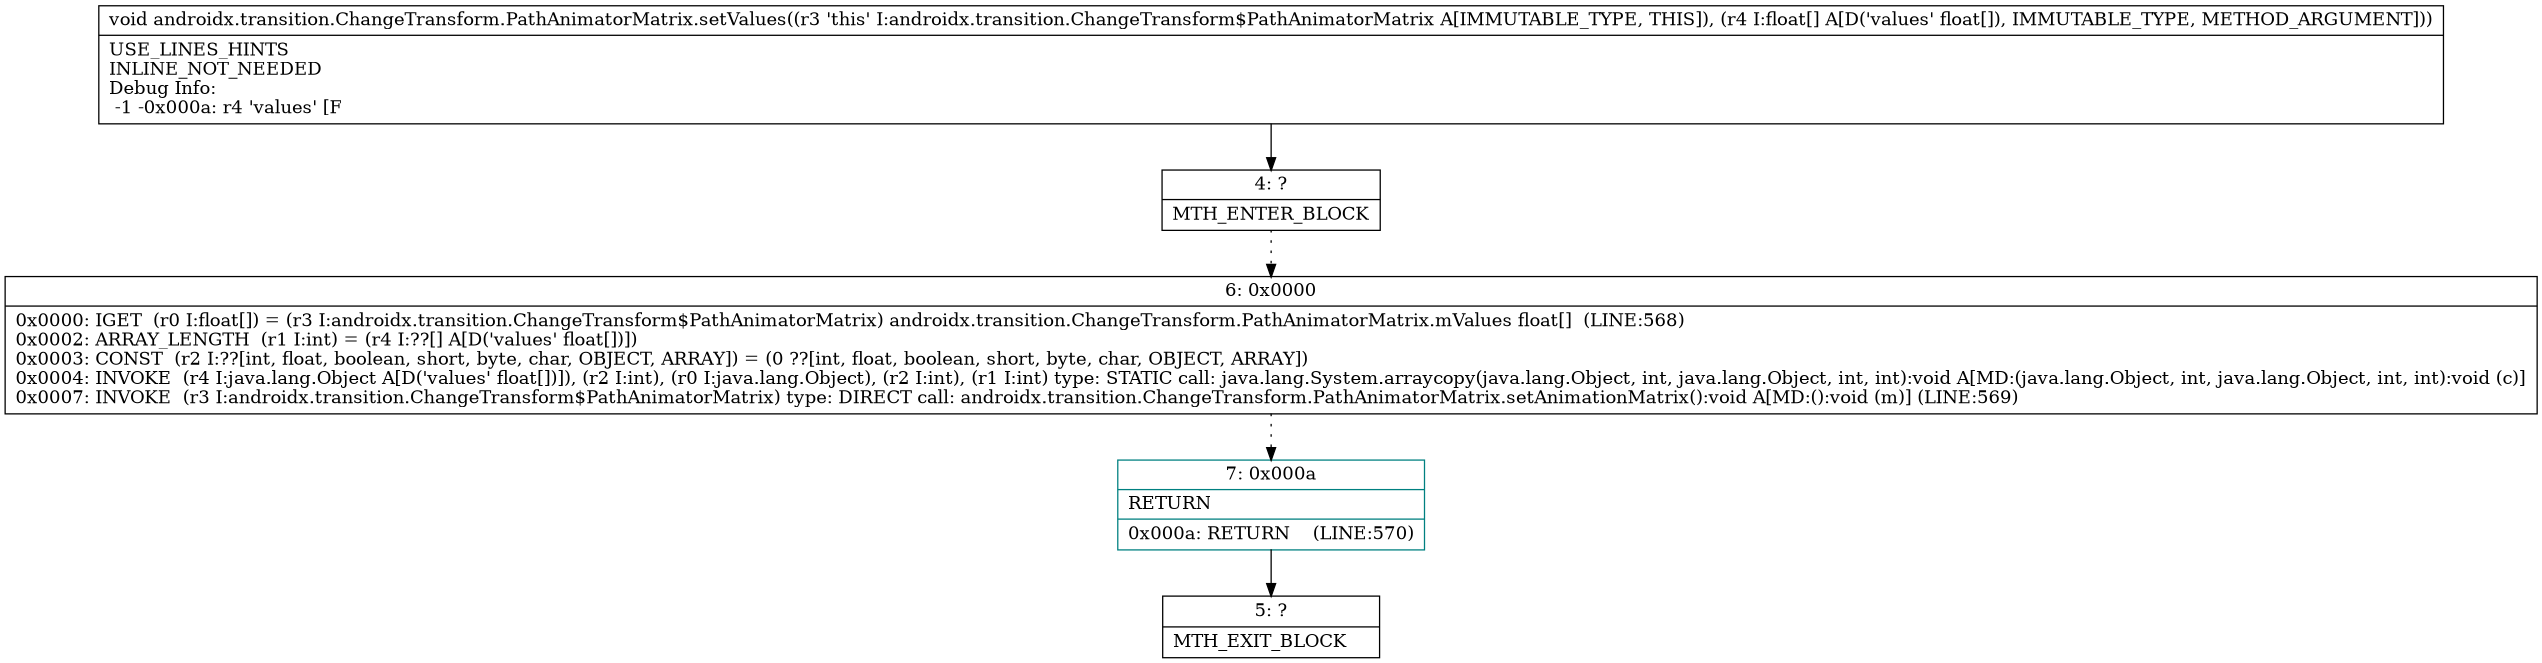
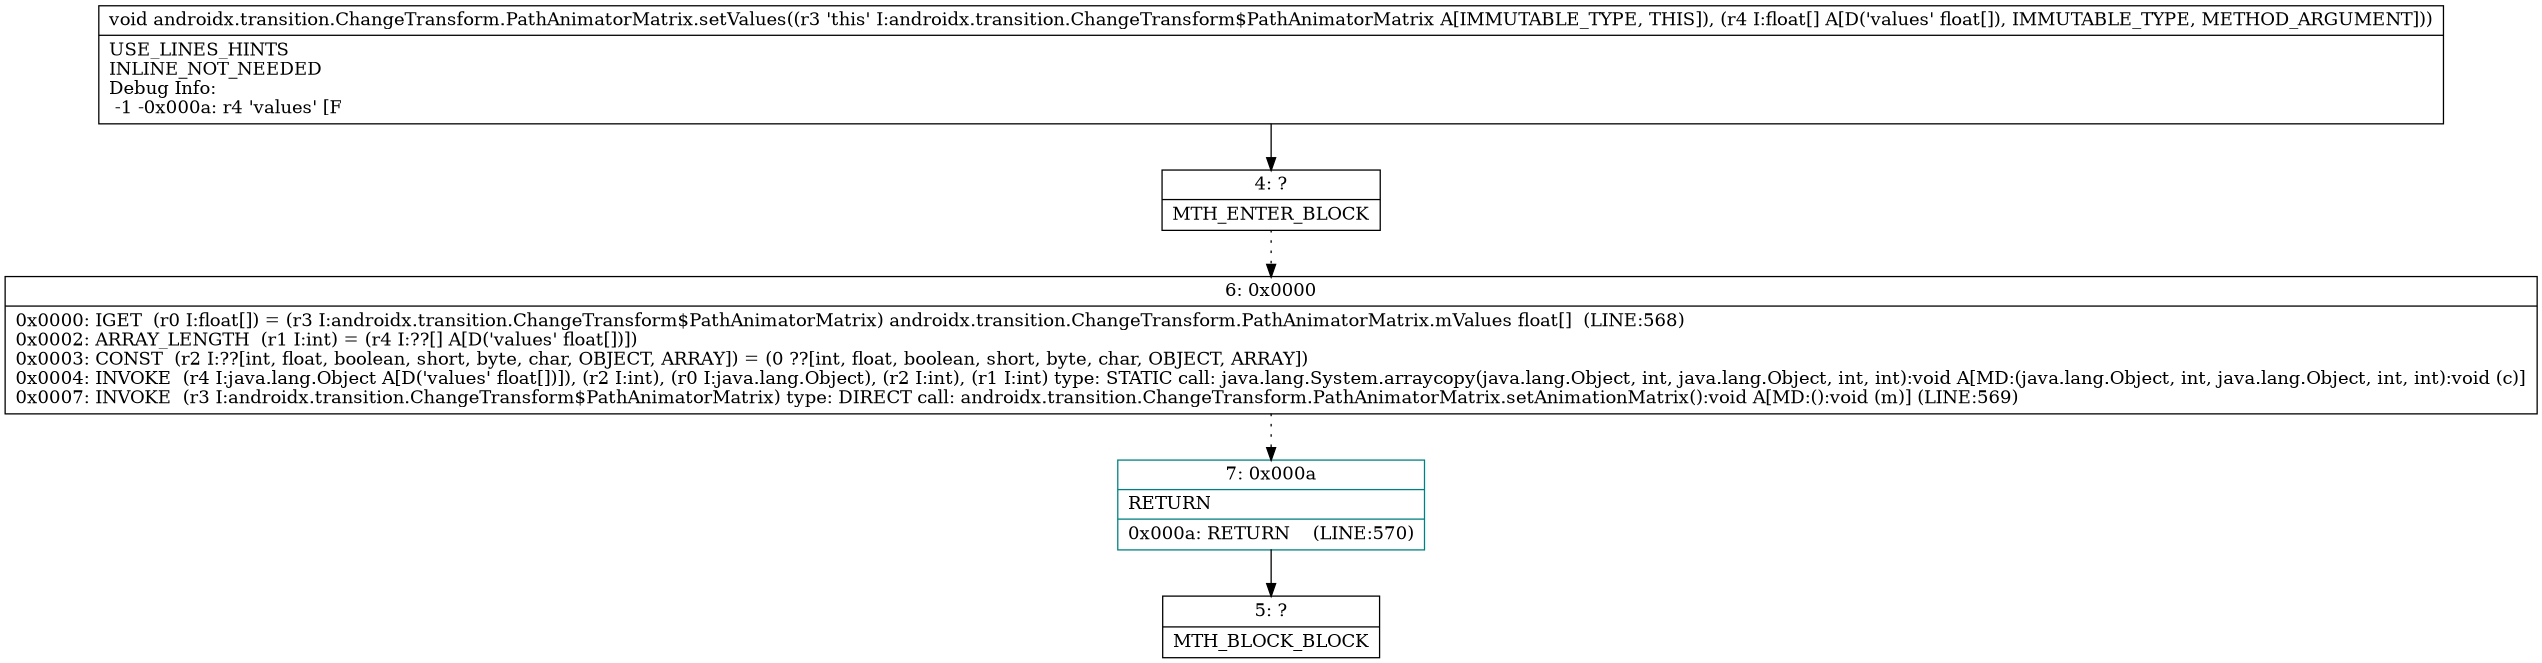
(1260, 642) -> (1271, 642)
